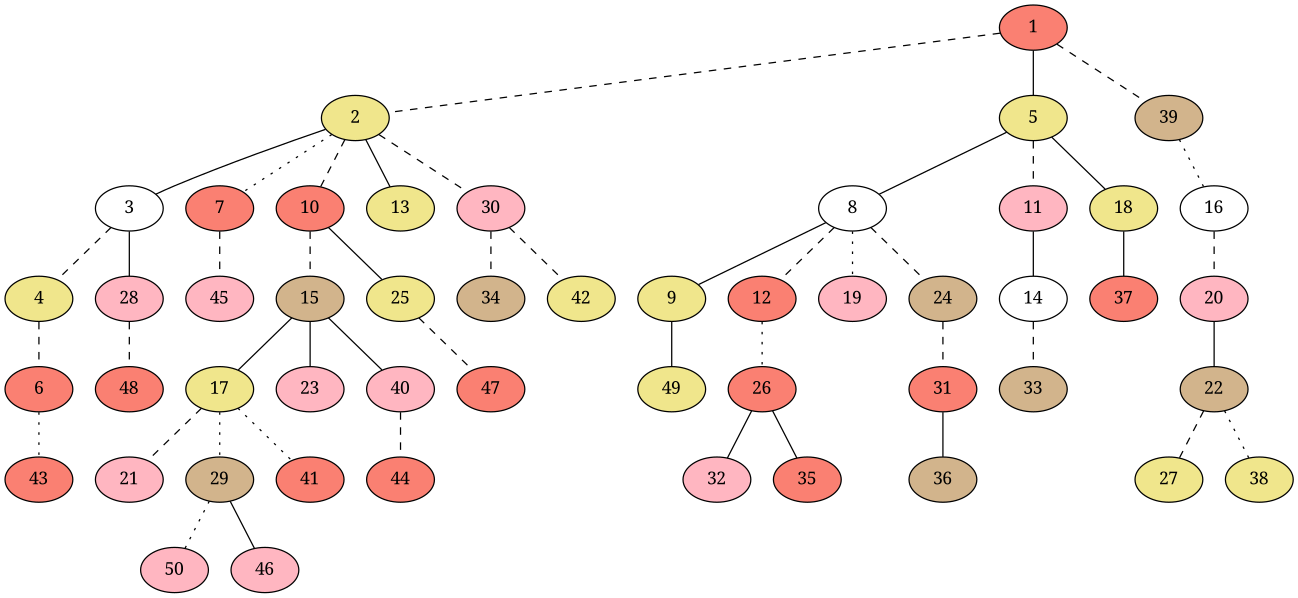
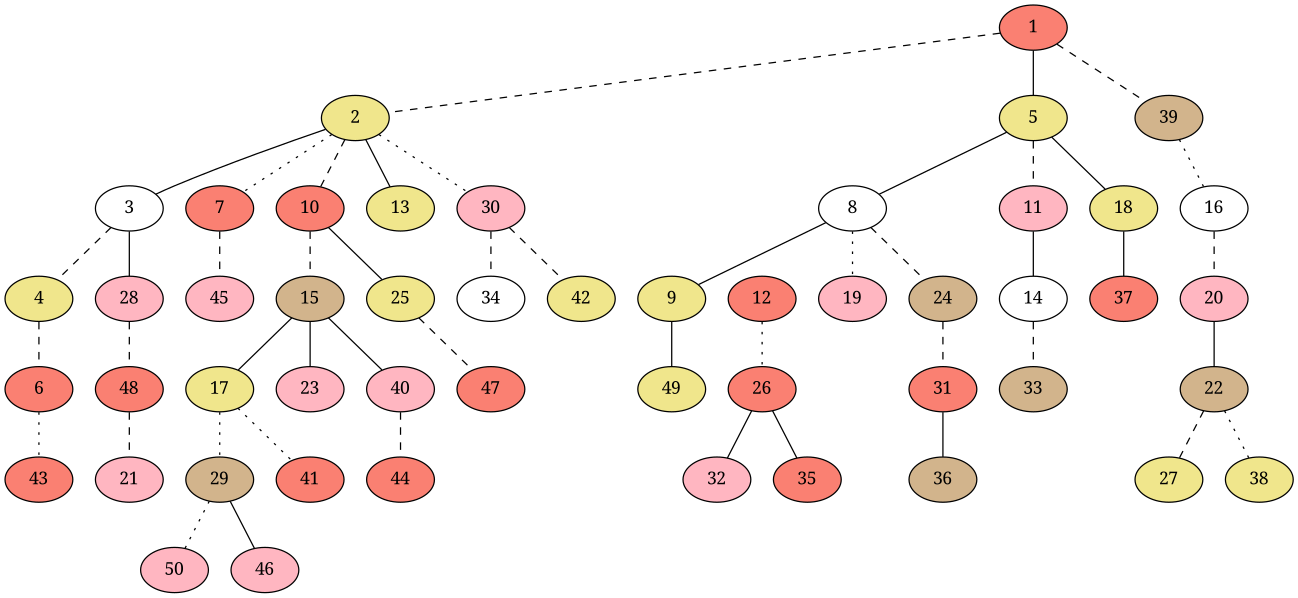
(423, 163) -> (423, 163)
(807, 253) -> none
(491, 299) -> (491, 299)
(175, 434) -> (129, 435)
